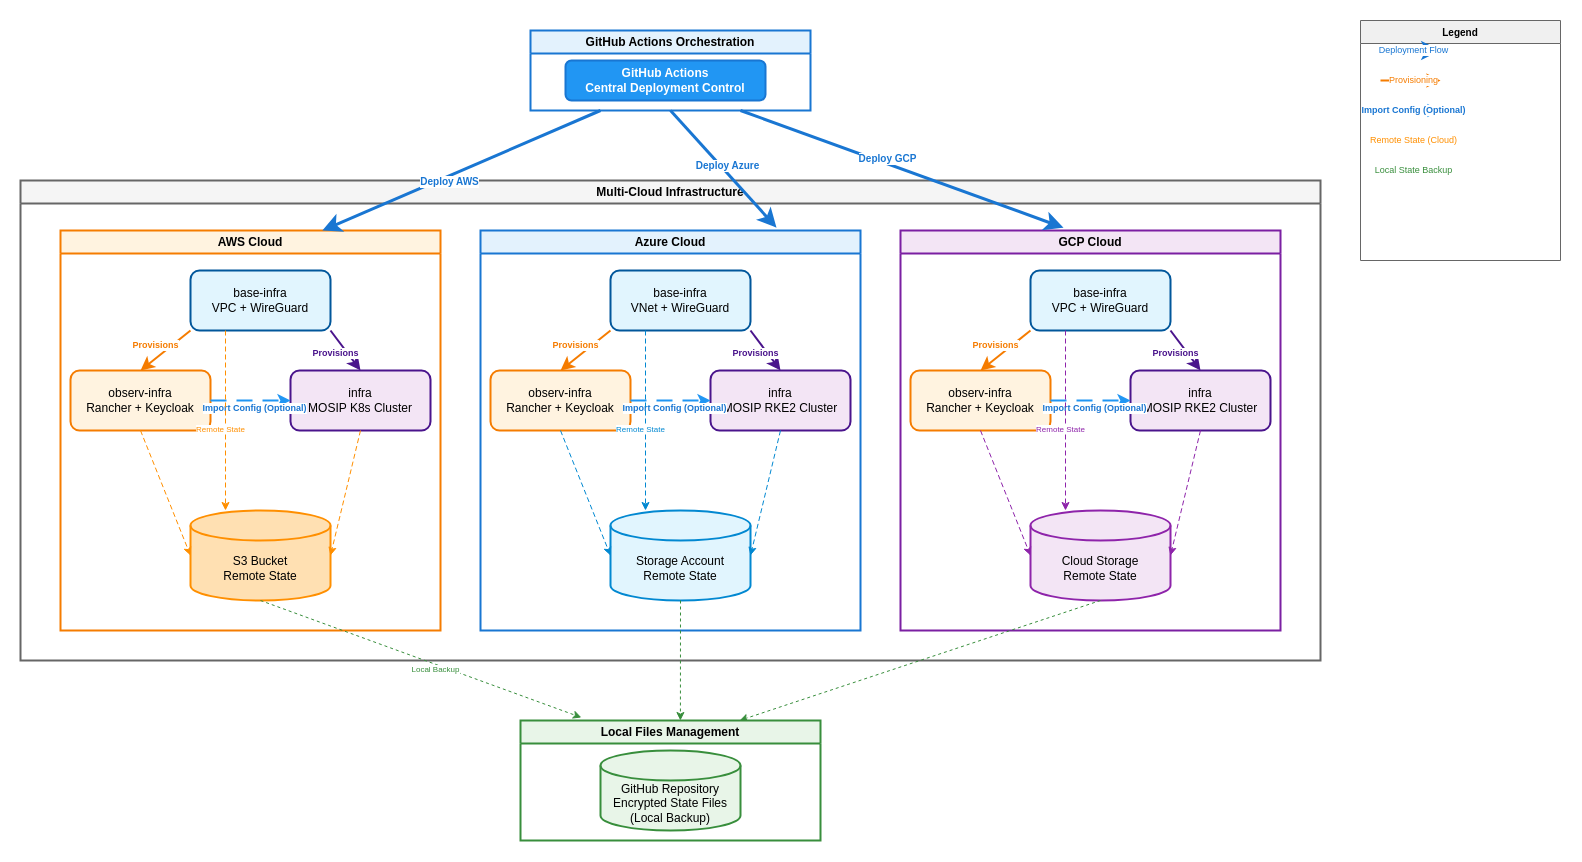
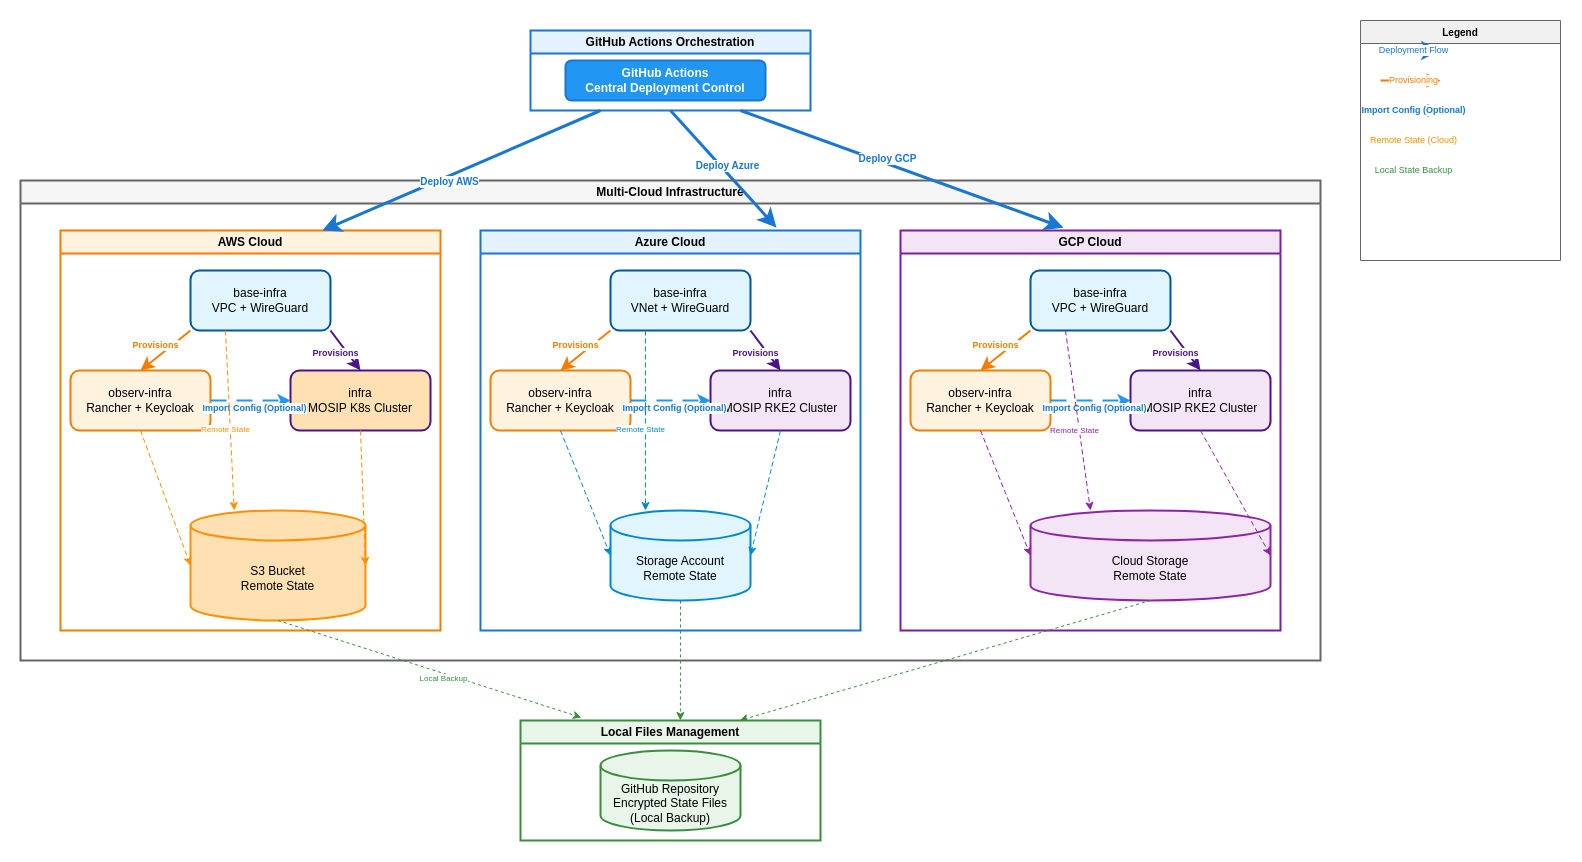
(361, 401) -> (361, 401)
(261, 556) -> (278, 566)
(1101, 556) -> (1151, 556)
